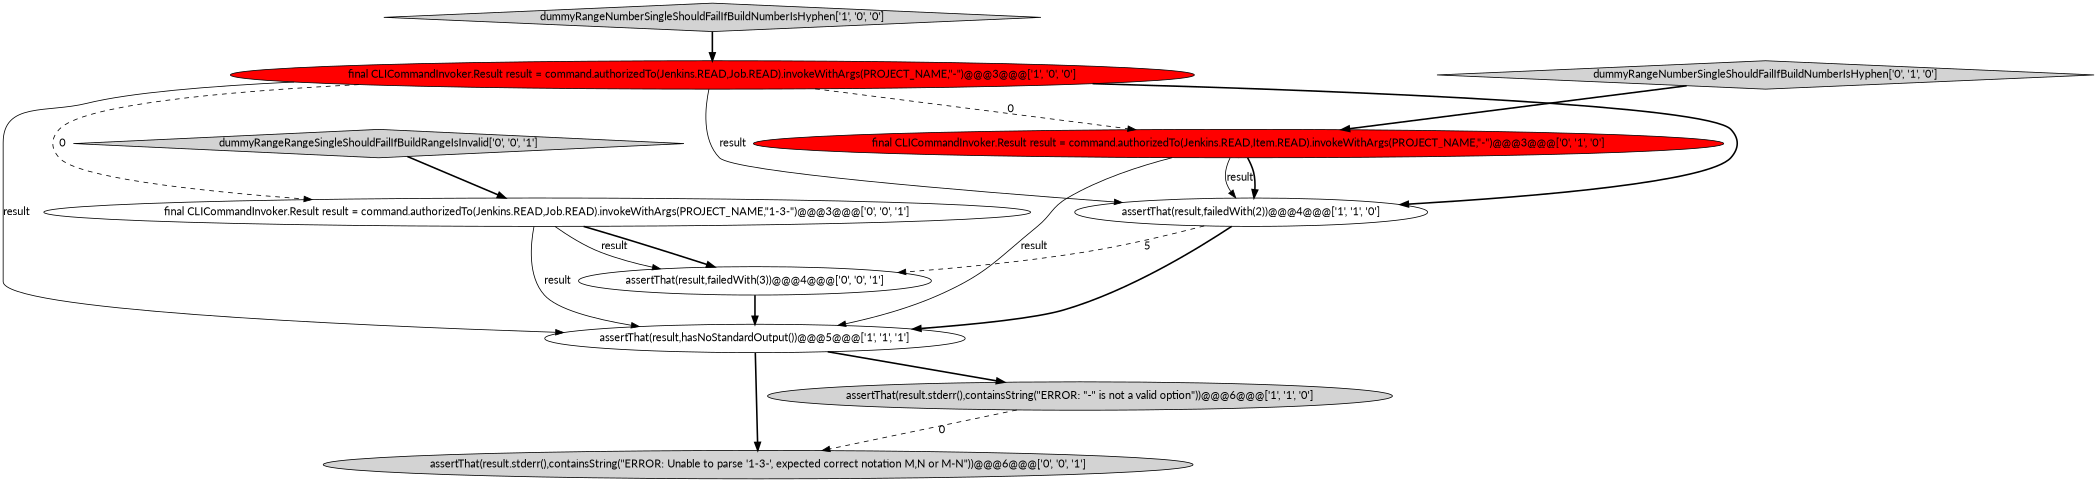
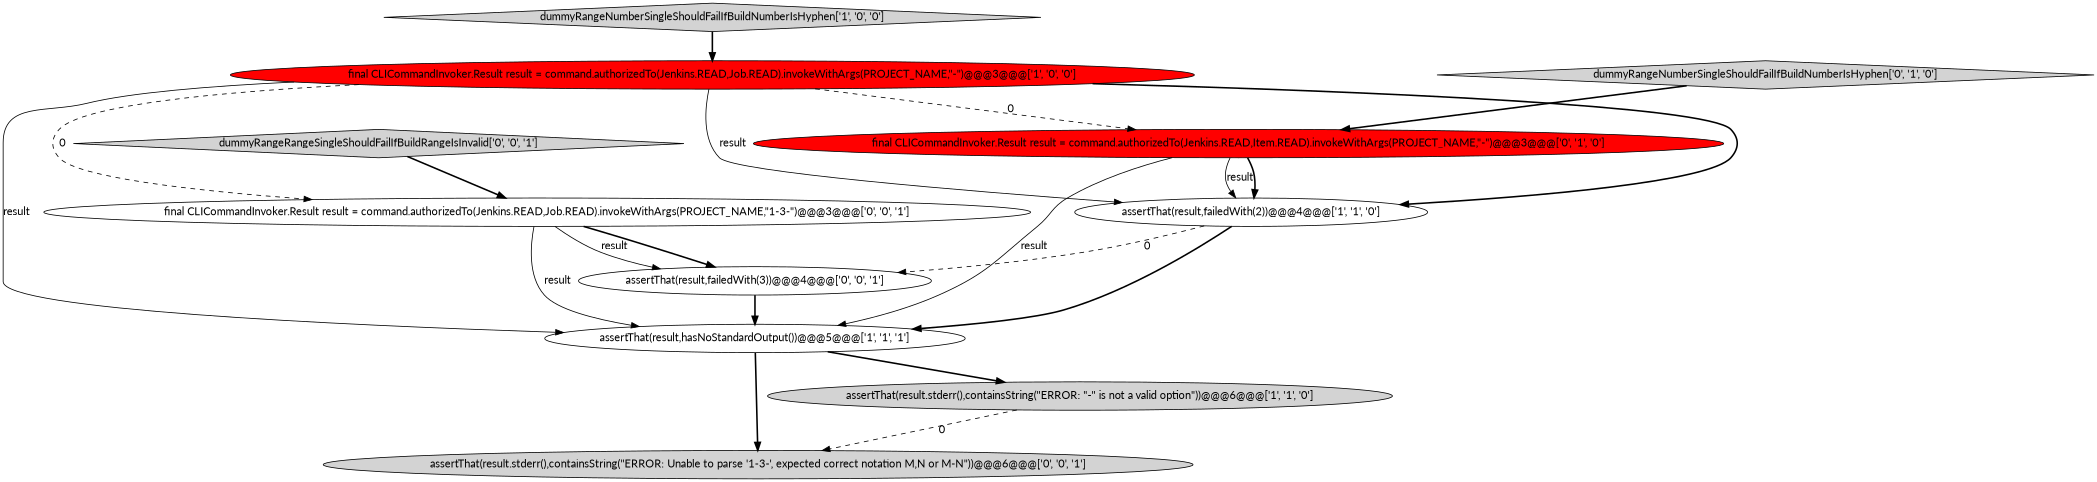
(1147, 247) -> (1147, 247)
